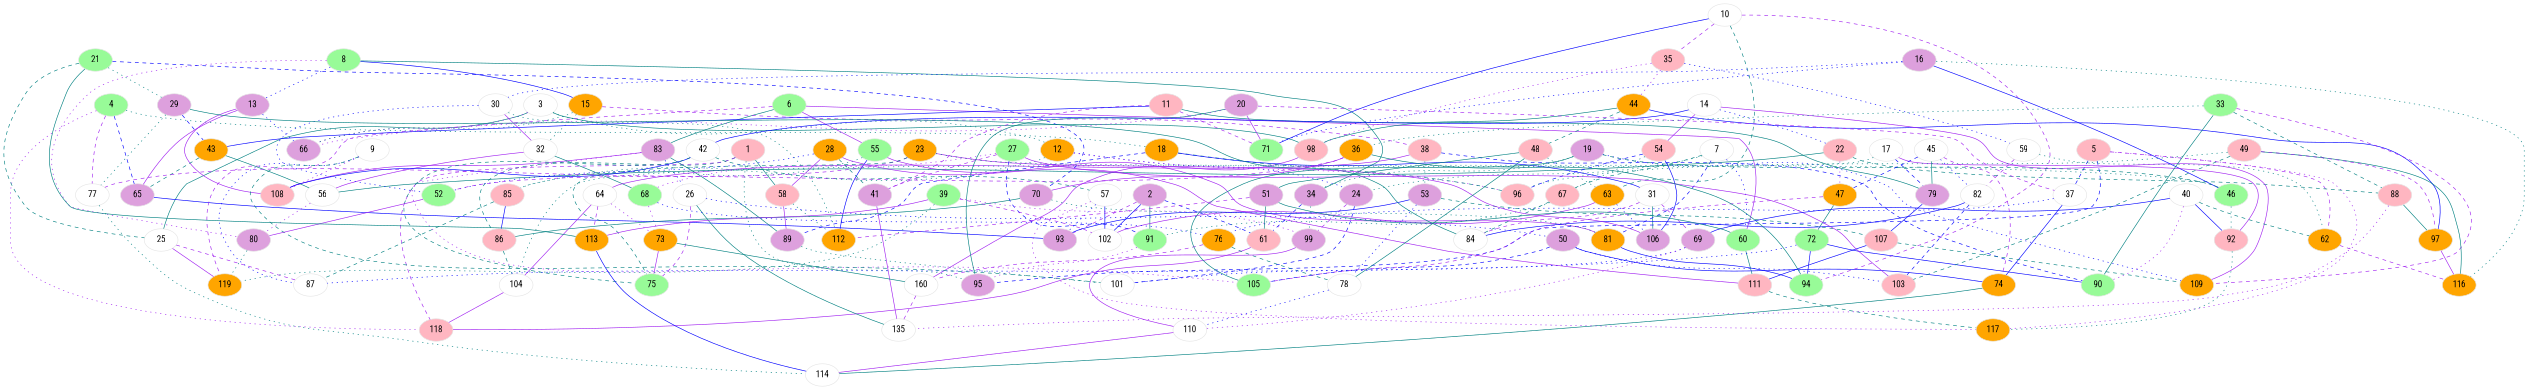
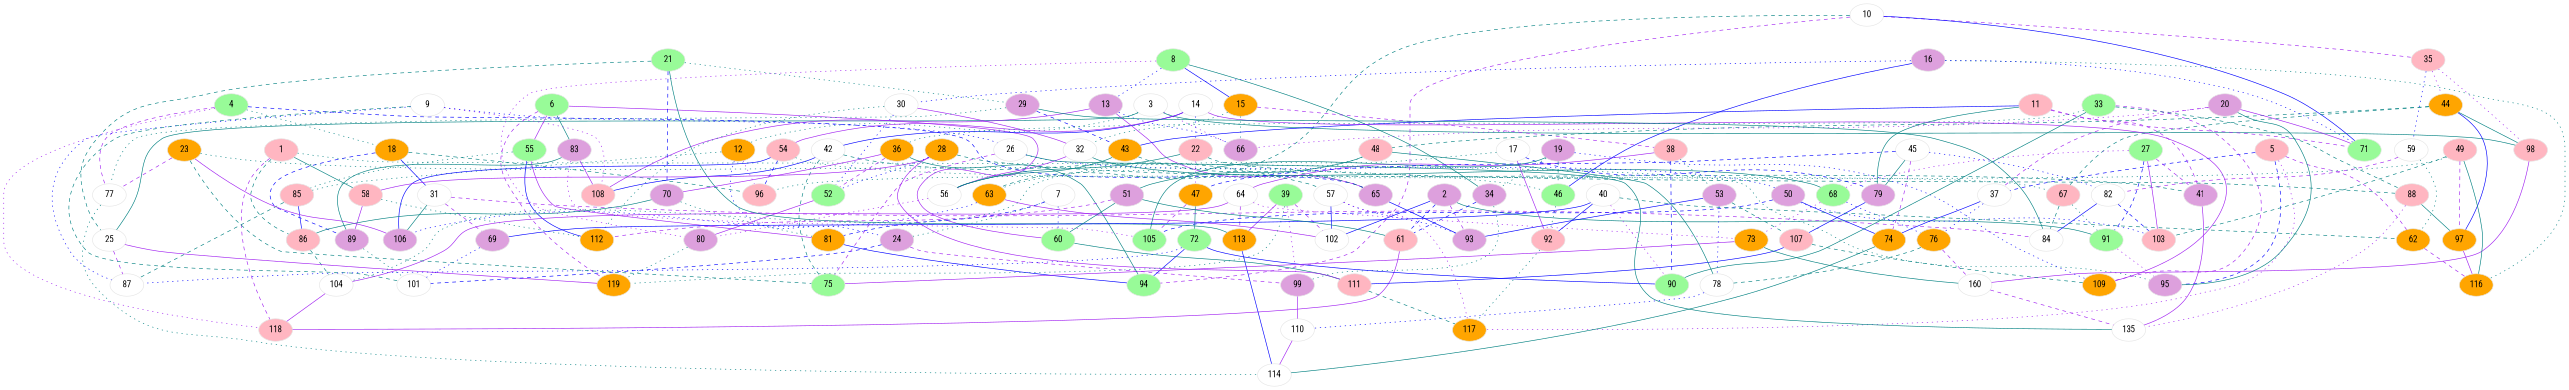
(1638, 170) -> (2212, 125)
(674, 173) -> (721, 121)
(1448, 301) -> none
